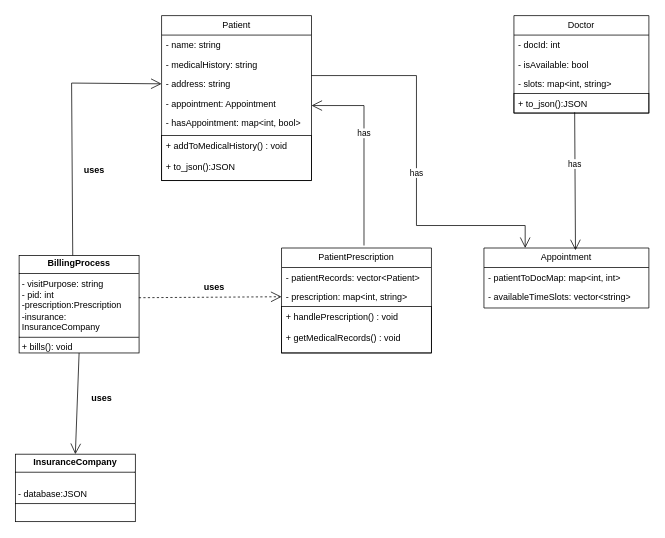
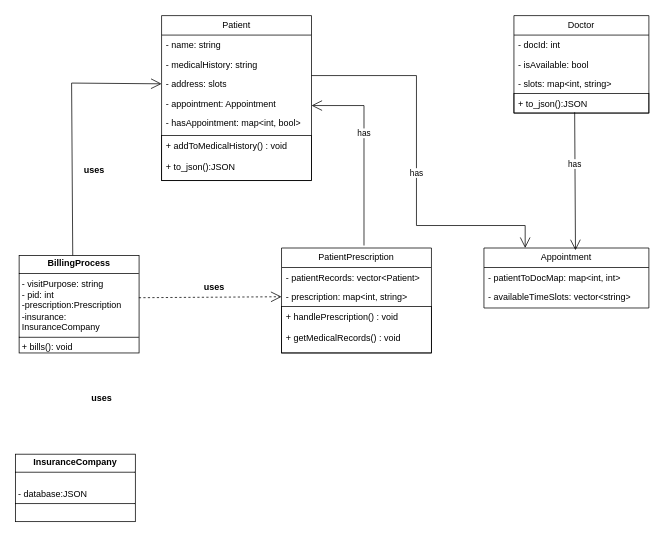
(204, 85) -> (202, 85)
(77, 402) -> none
